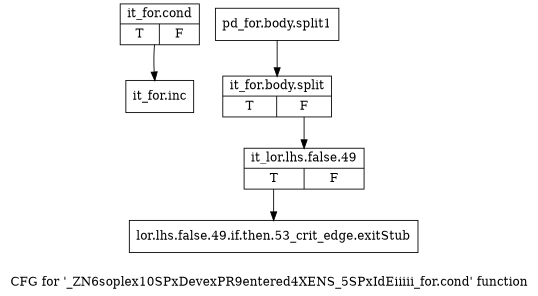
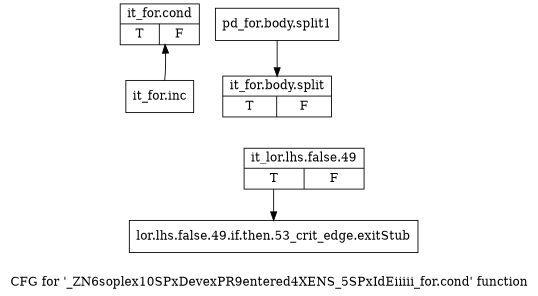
(154, 58) -> (166, 67)
(304, 128) -> none
